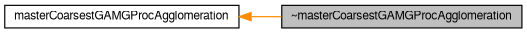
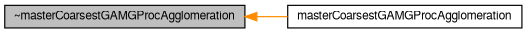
(266, 17) -> (272, 17)
